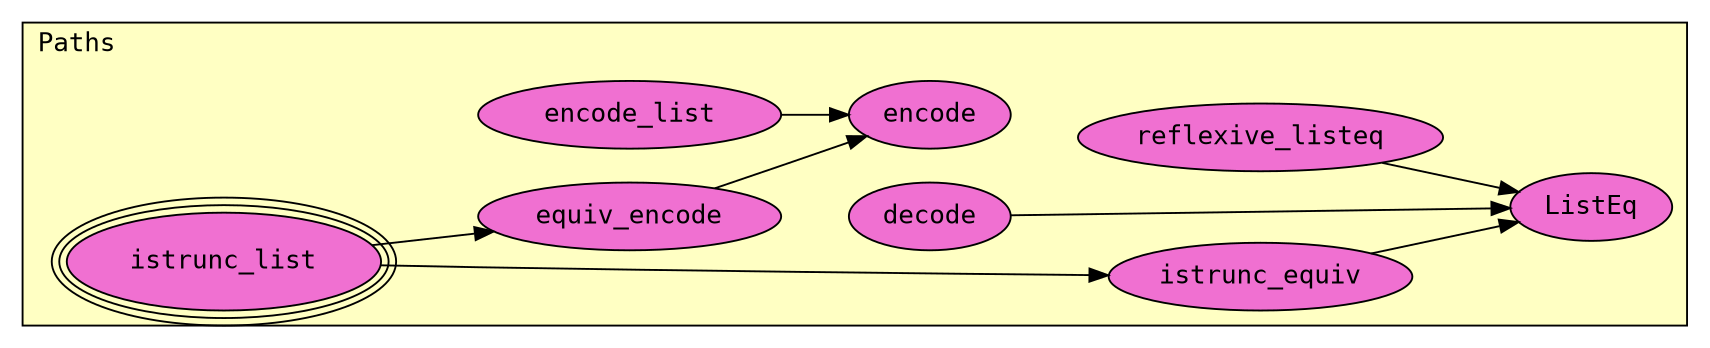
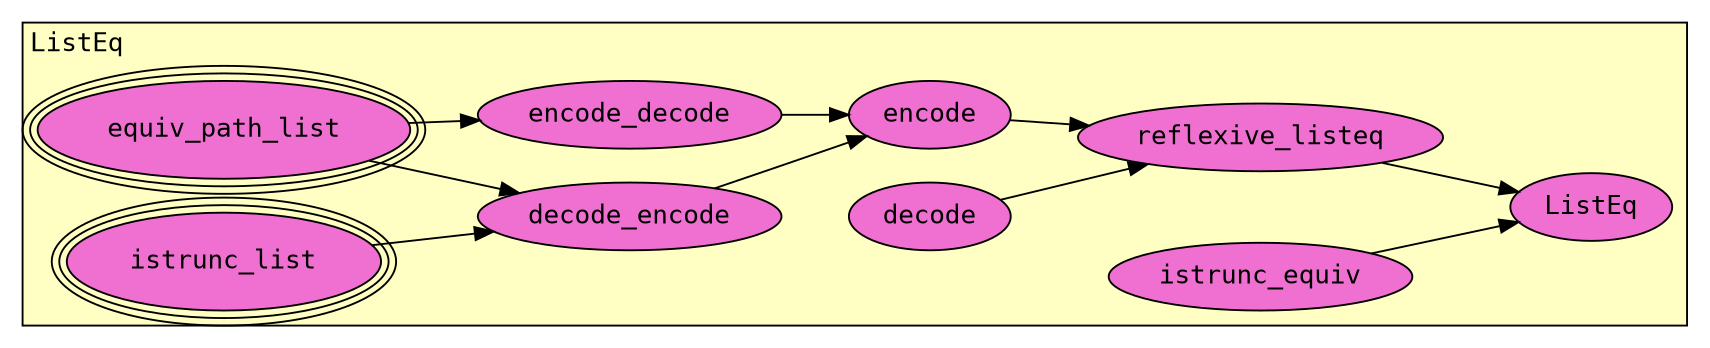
(77, 44) -> (77, 44)
(630, 115) -> (630, 115)
none -> (1040, 122)
none -> (224, 130)
(1251, 212) -> (1065, 184)
(630, 216) -> (630, 216)
(735, 271) -> none
